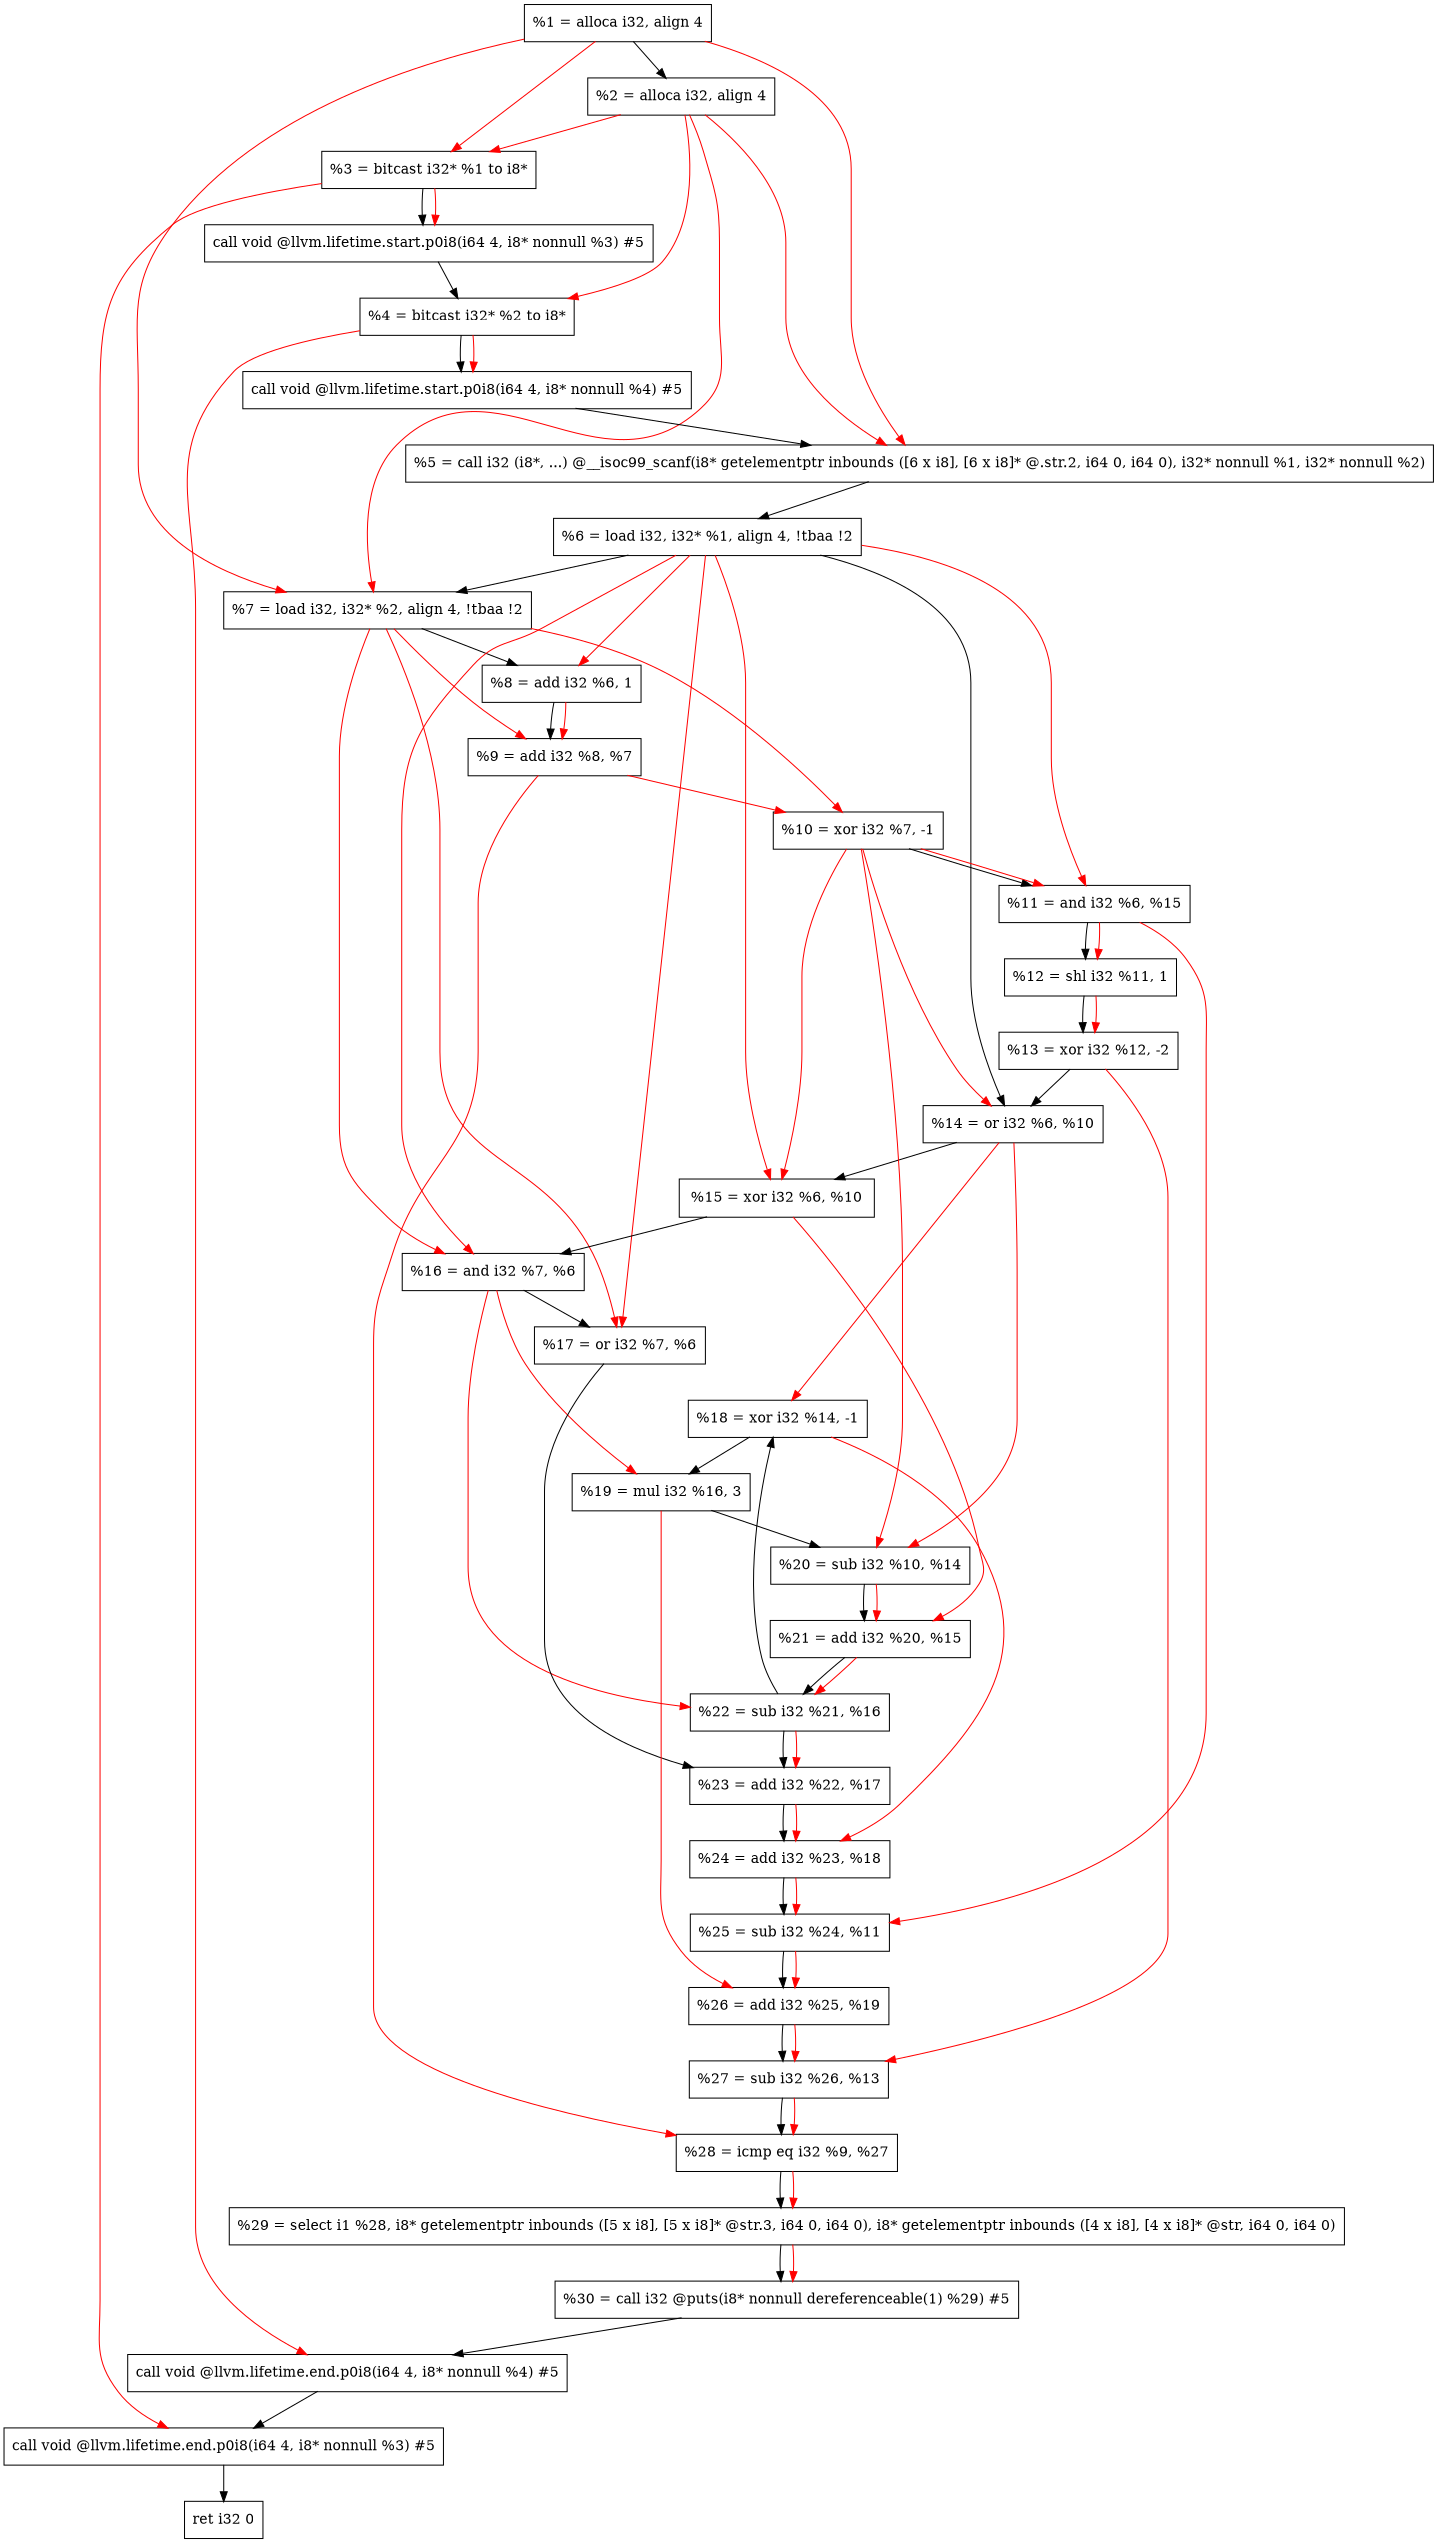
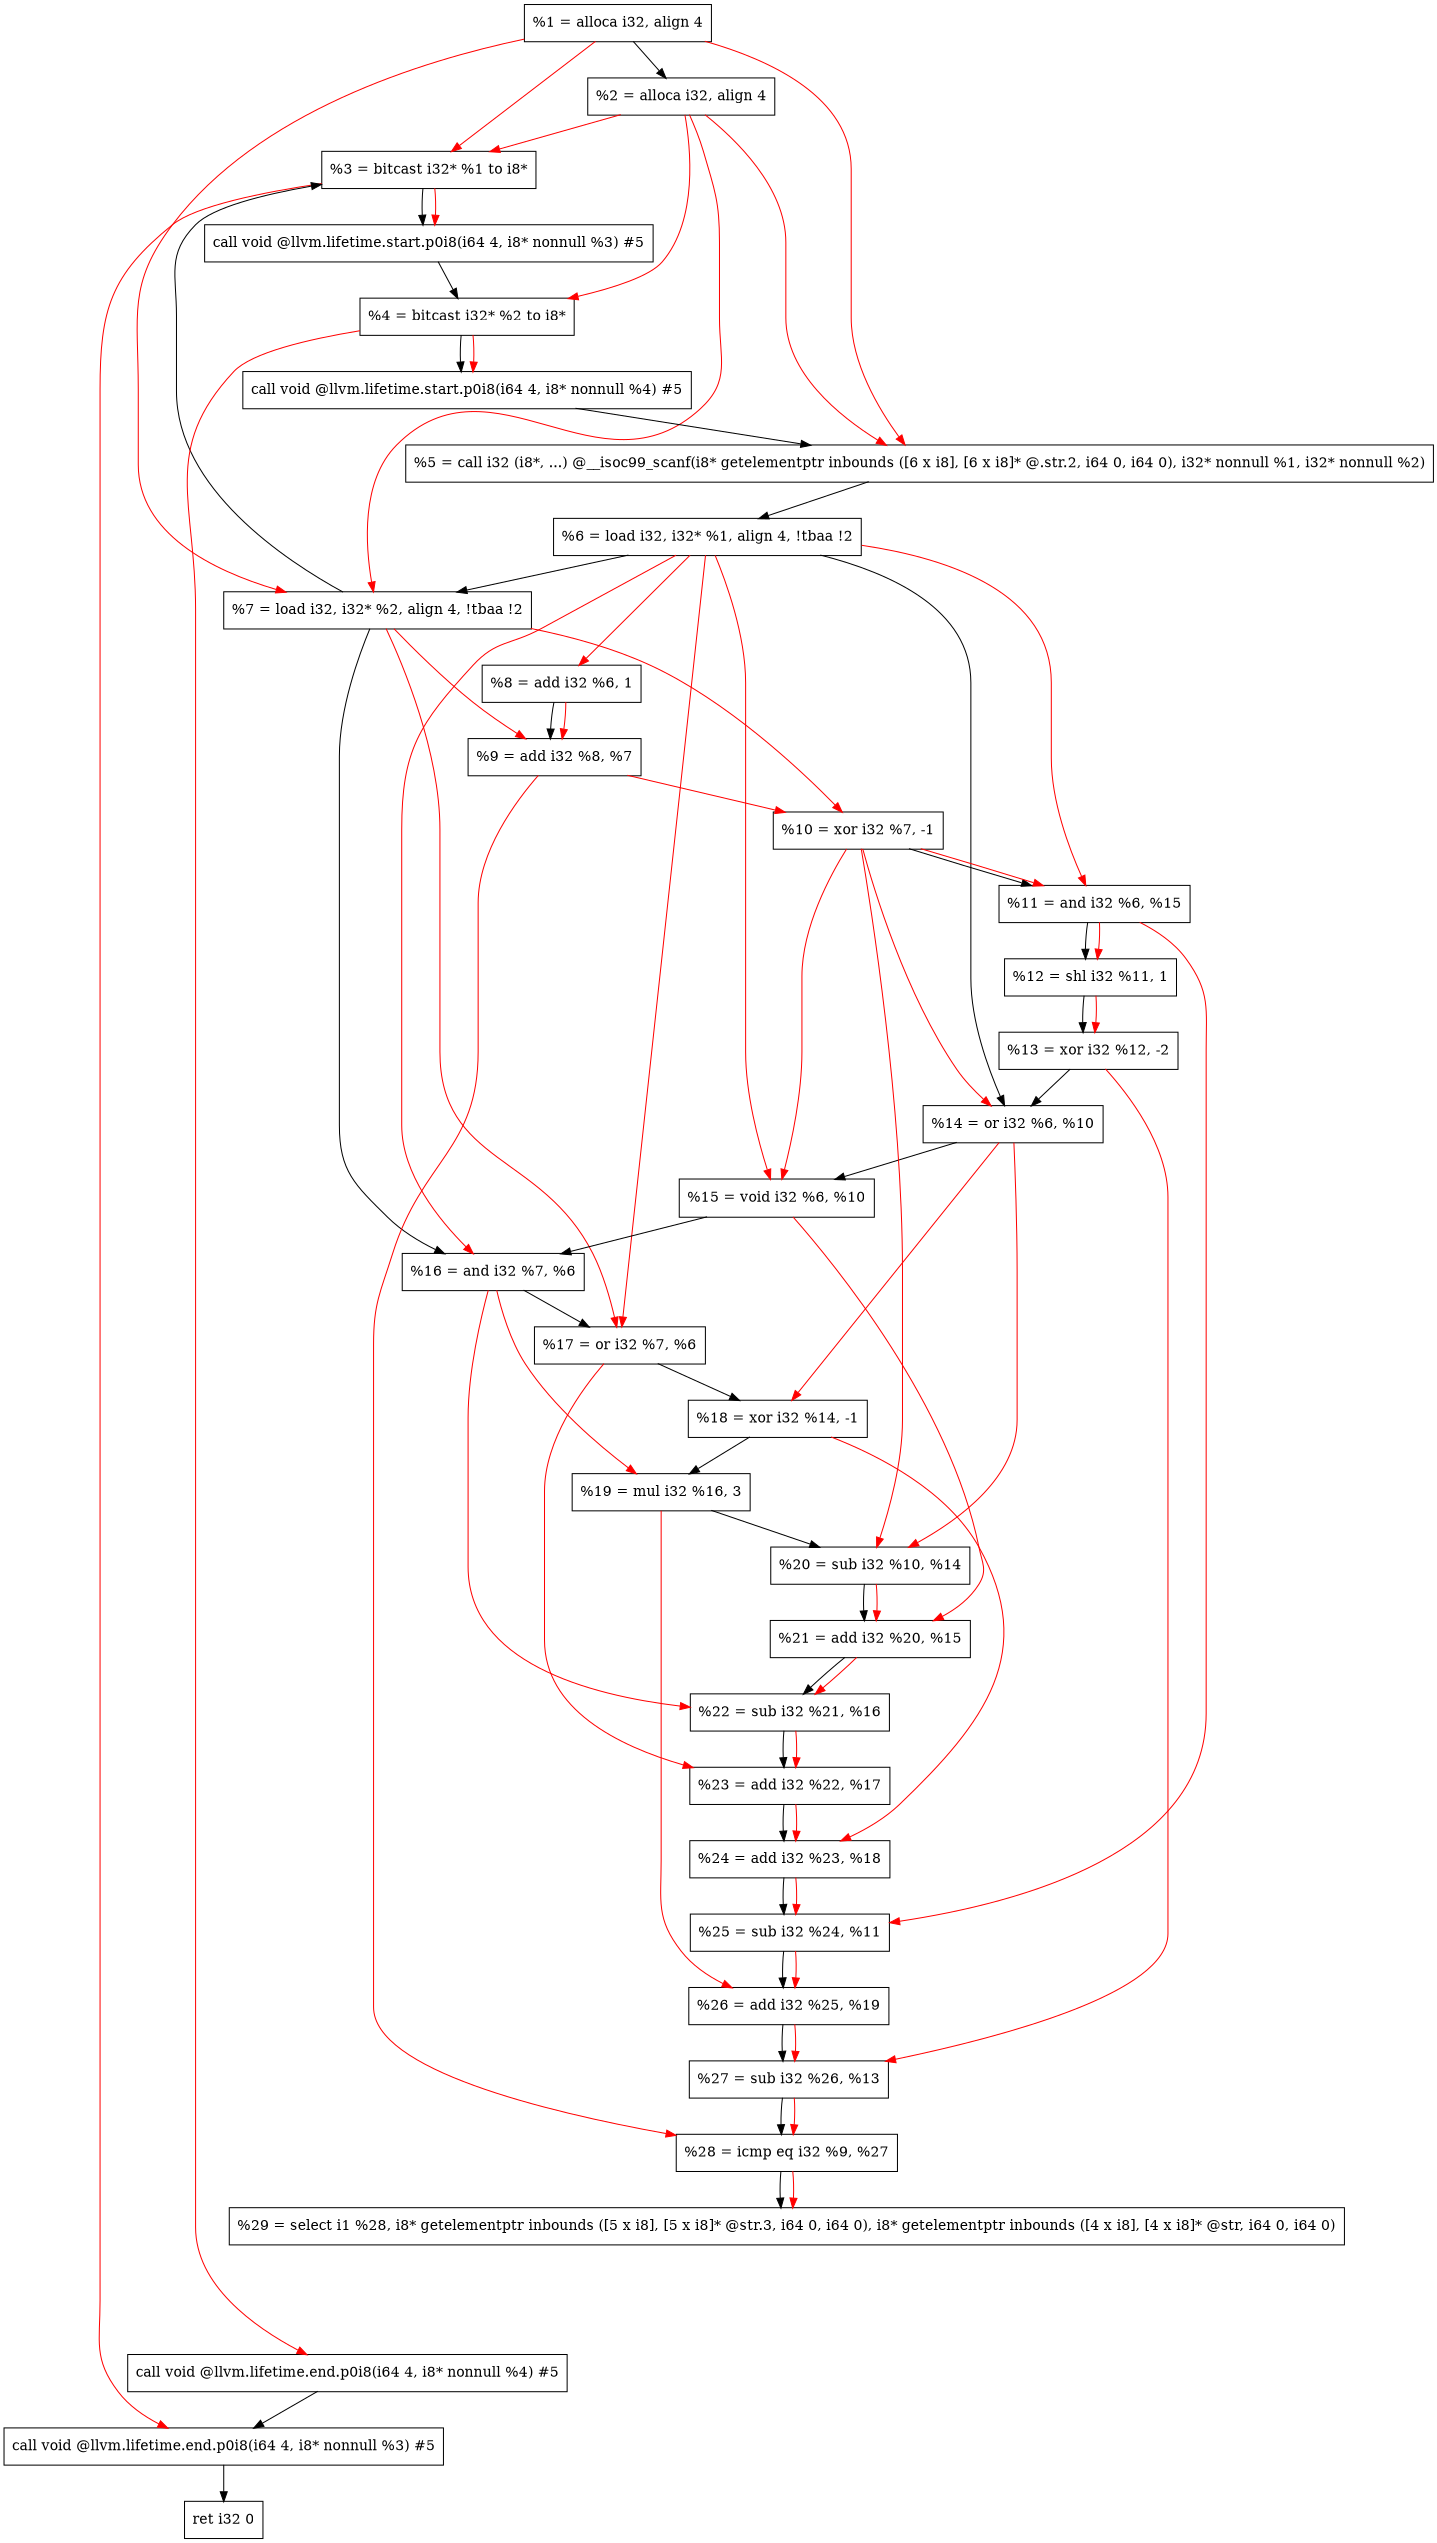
(465, 645) -> (176, 380)
(339, 958) -> (339, 958)
(777, 1198) -> (777, 1198)
(754, 1572) -> (694, 1380)
(545, 1594) -> (545, 1594)
(787, 2300) -> none
